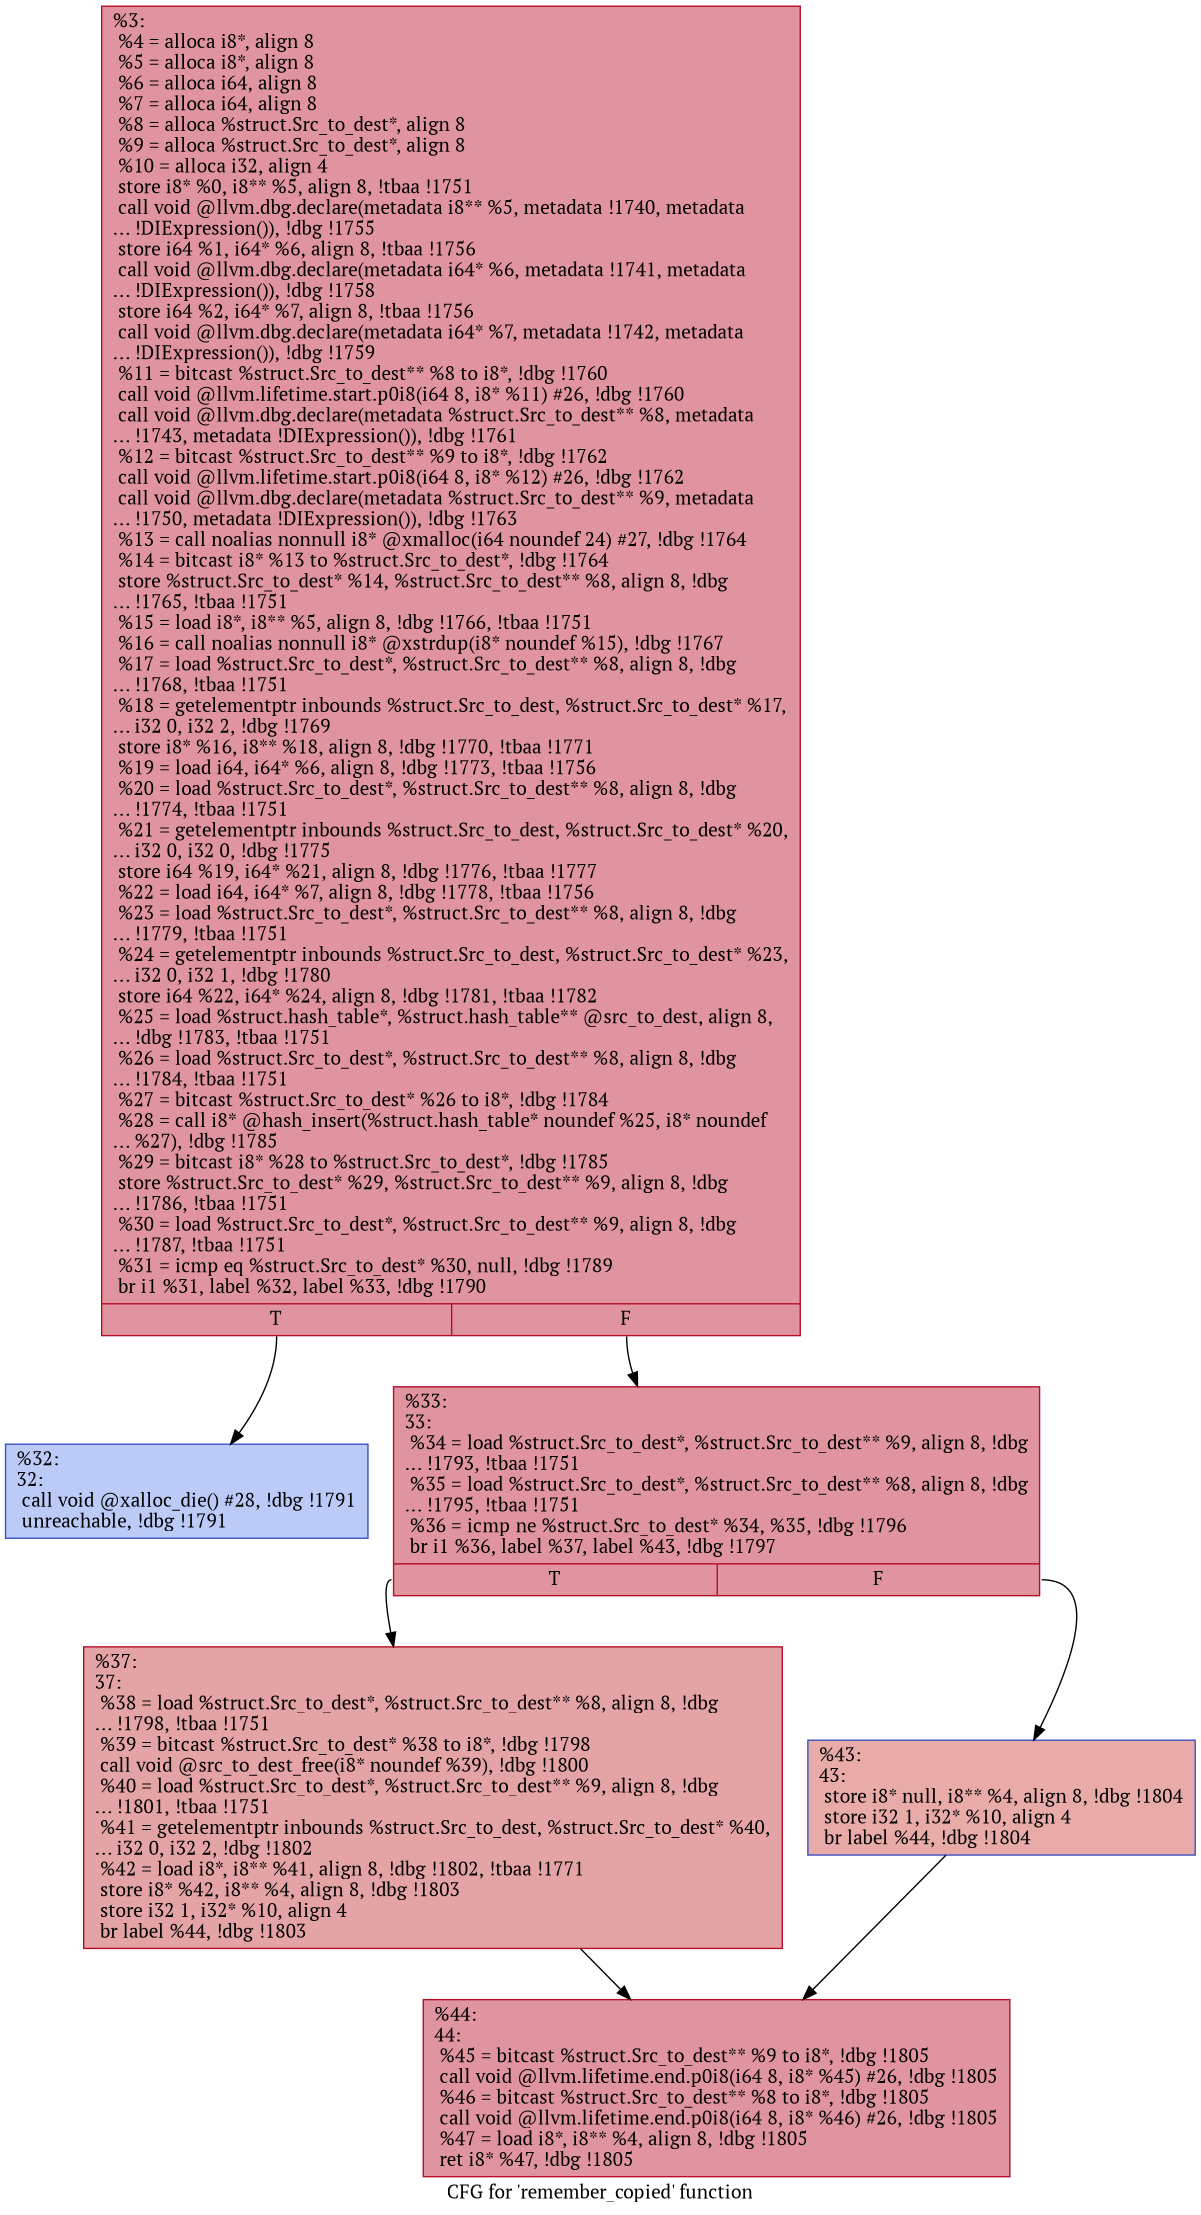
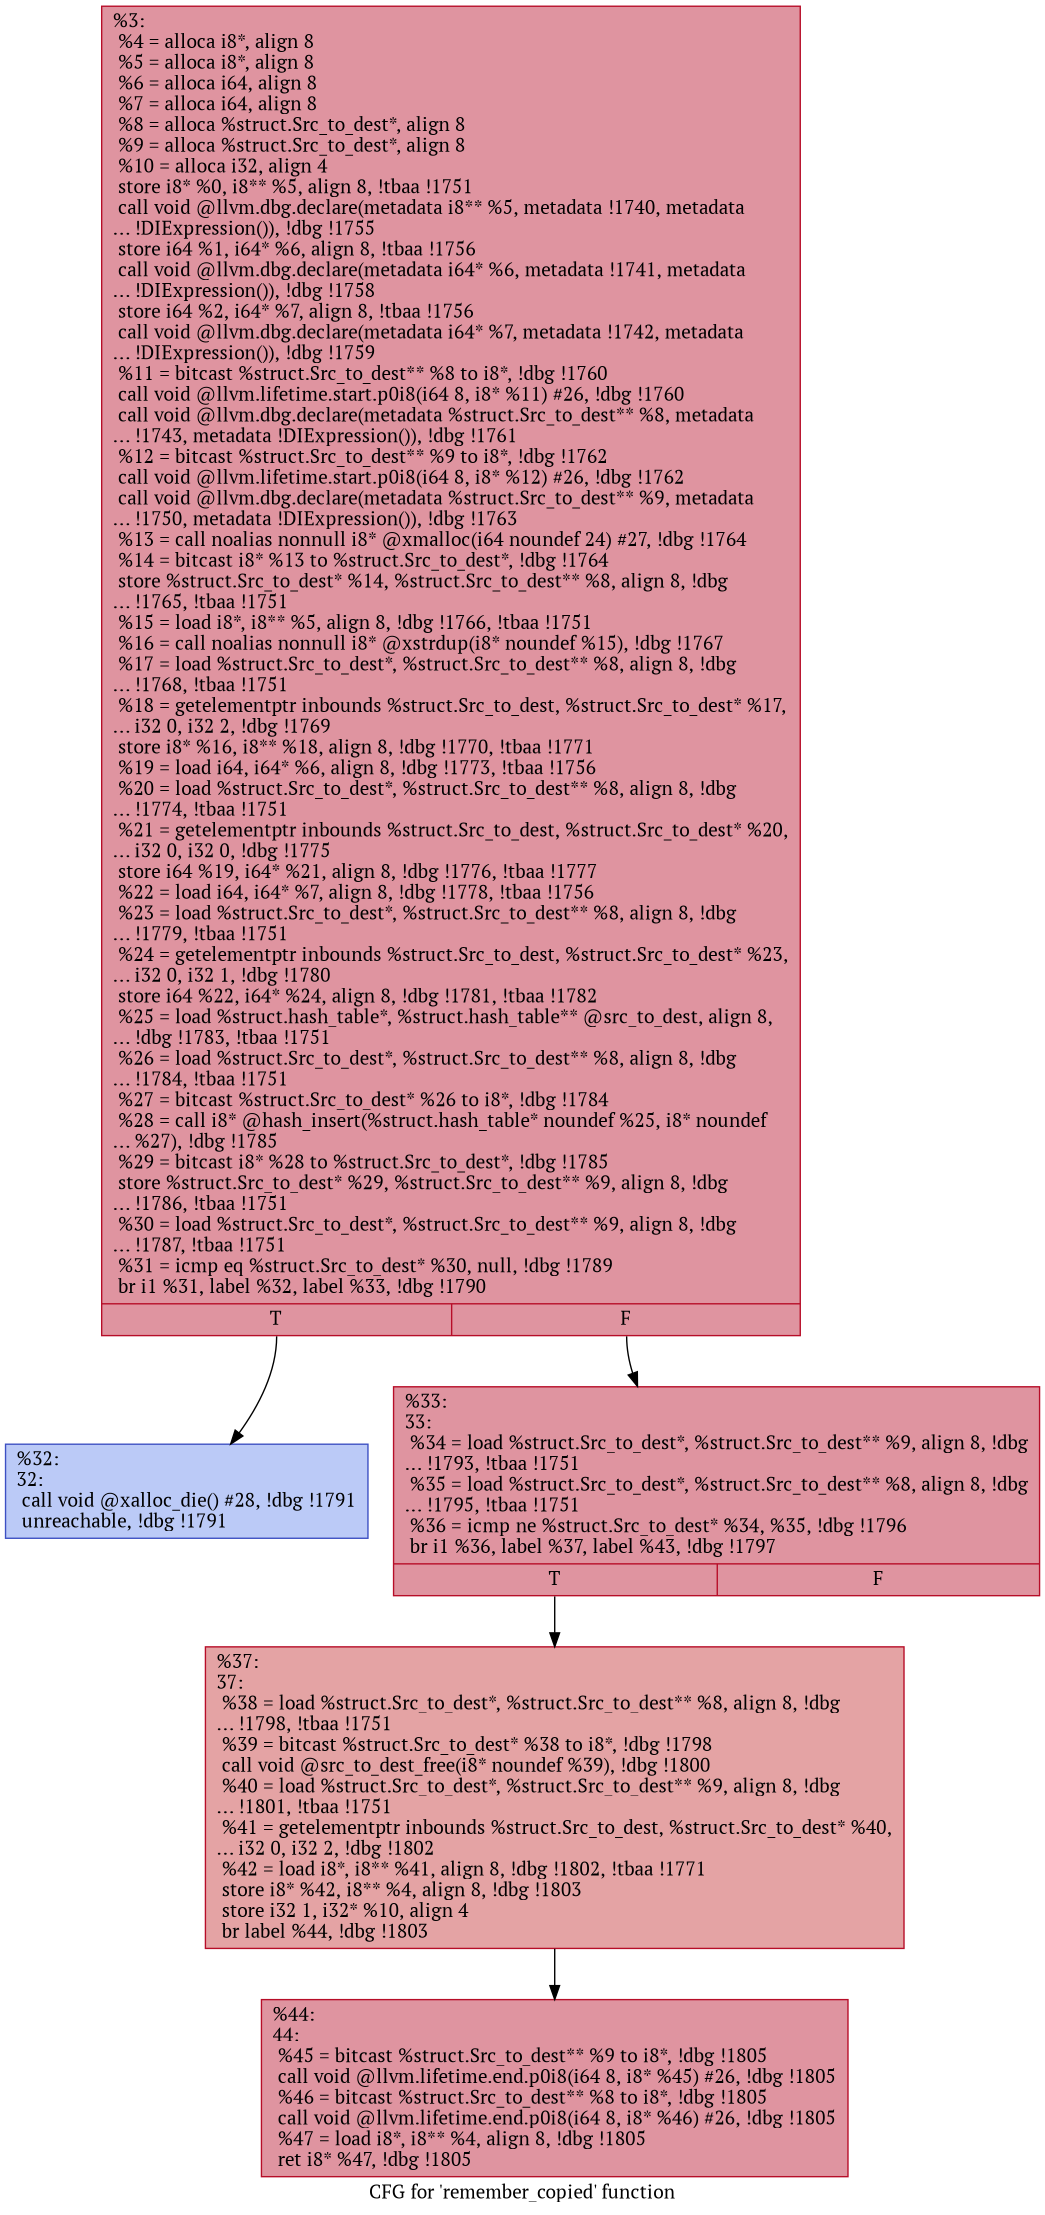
(1002, 1798) -> none
